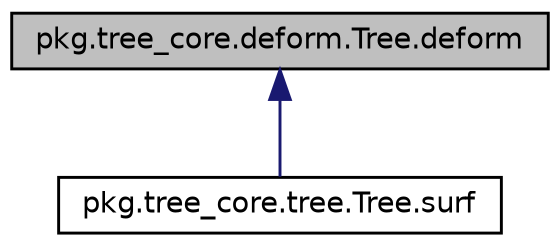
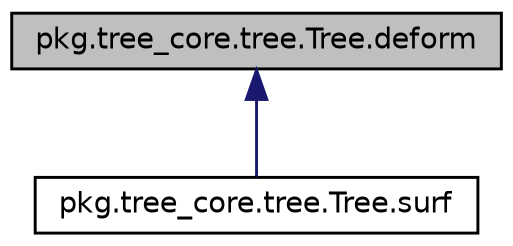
(280, 41) -> (257, 41)
